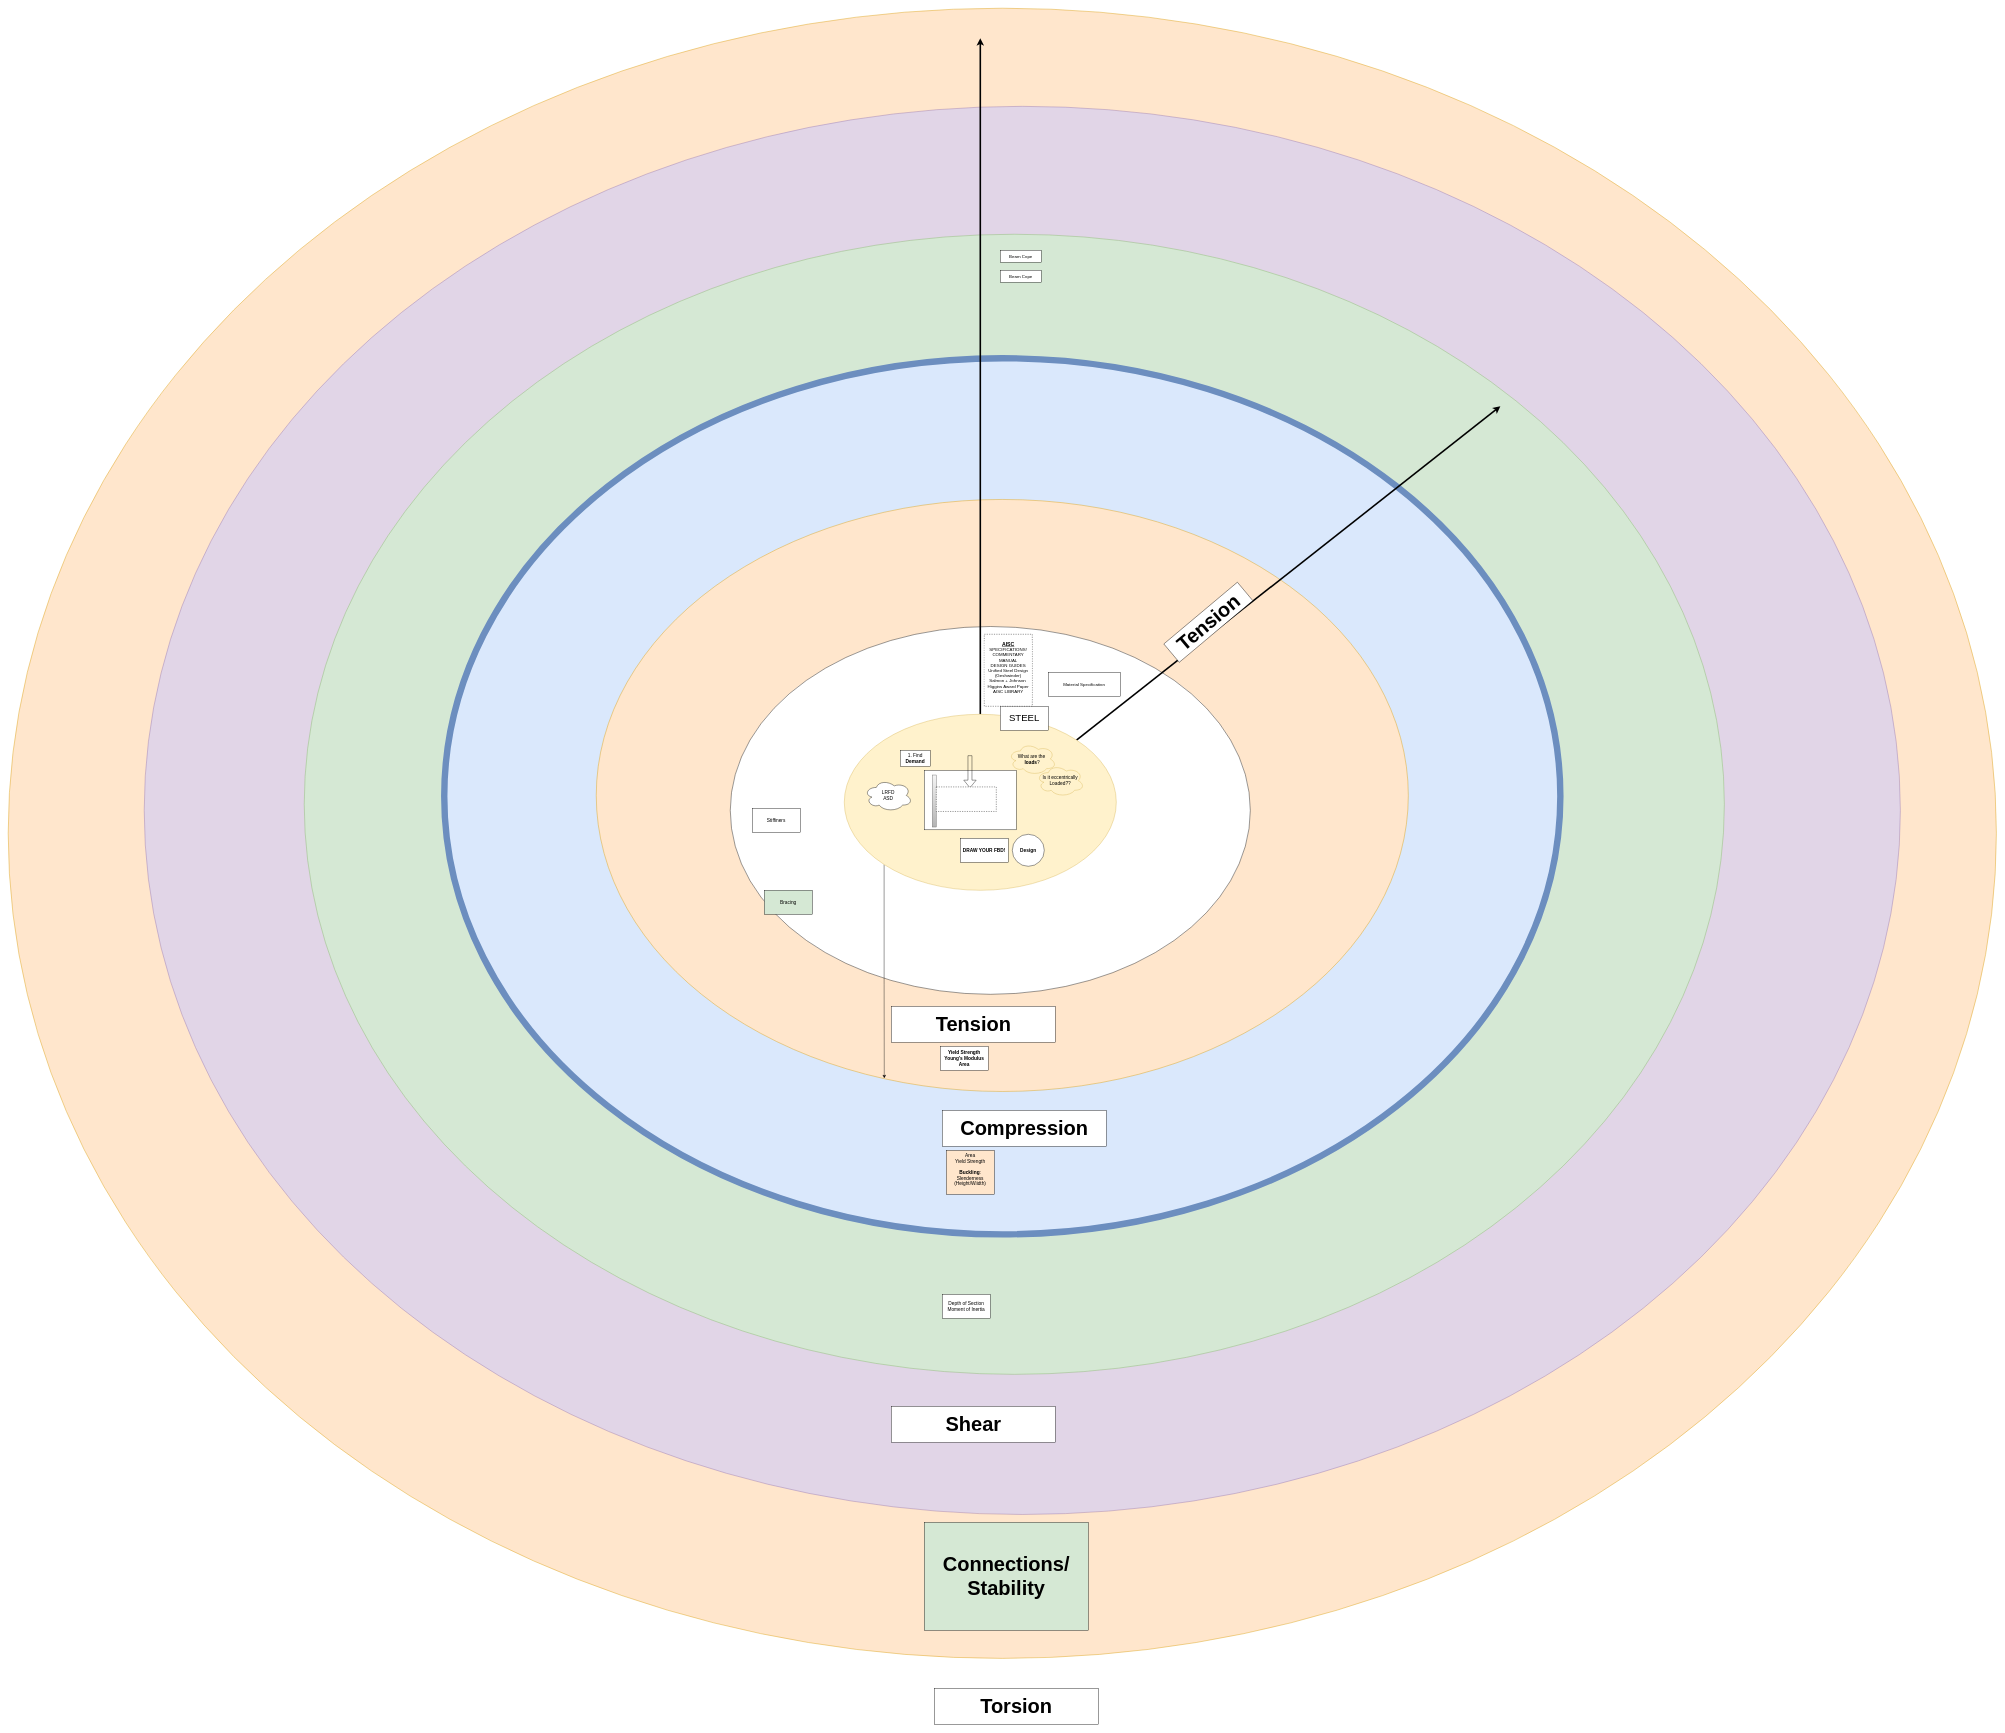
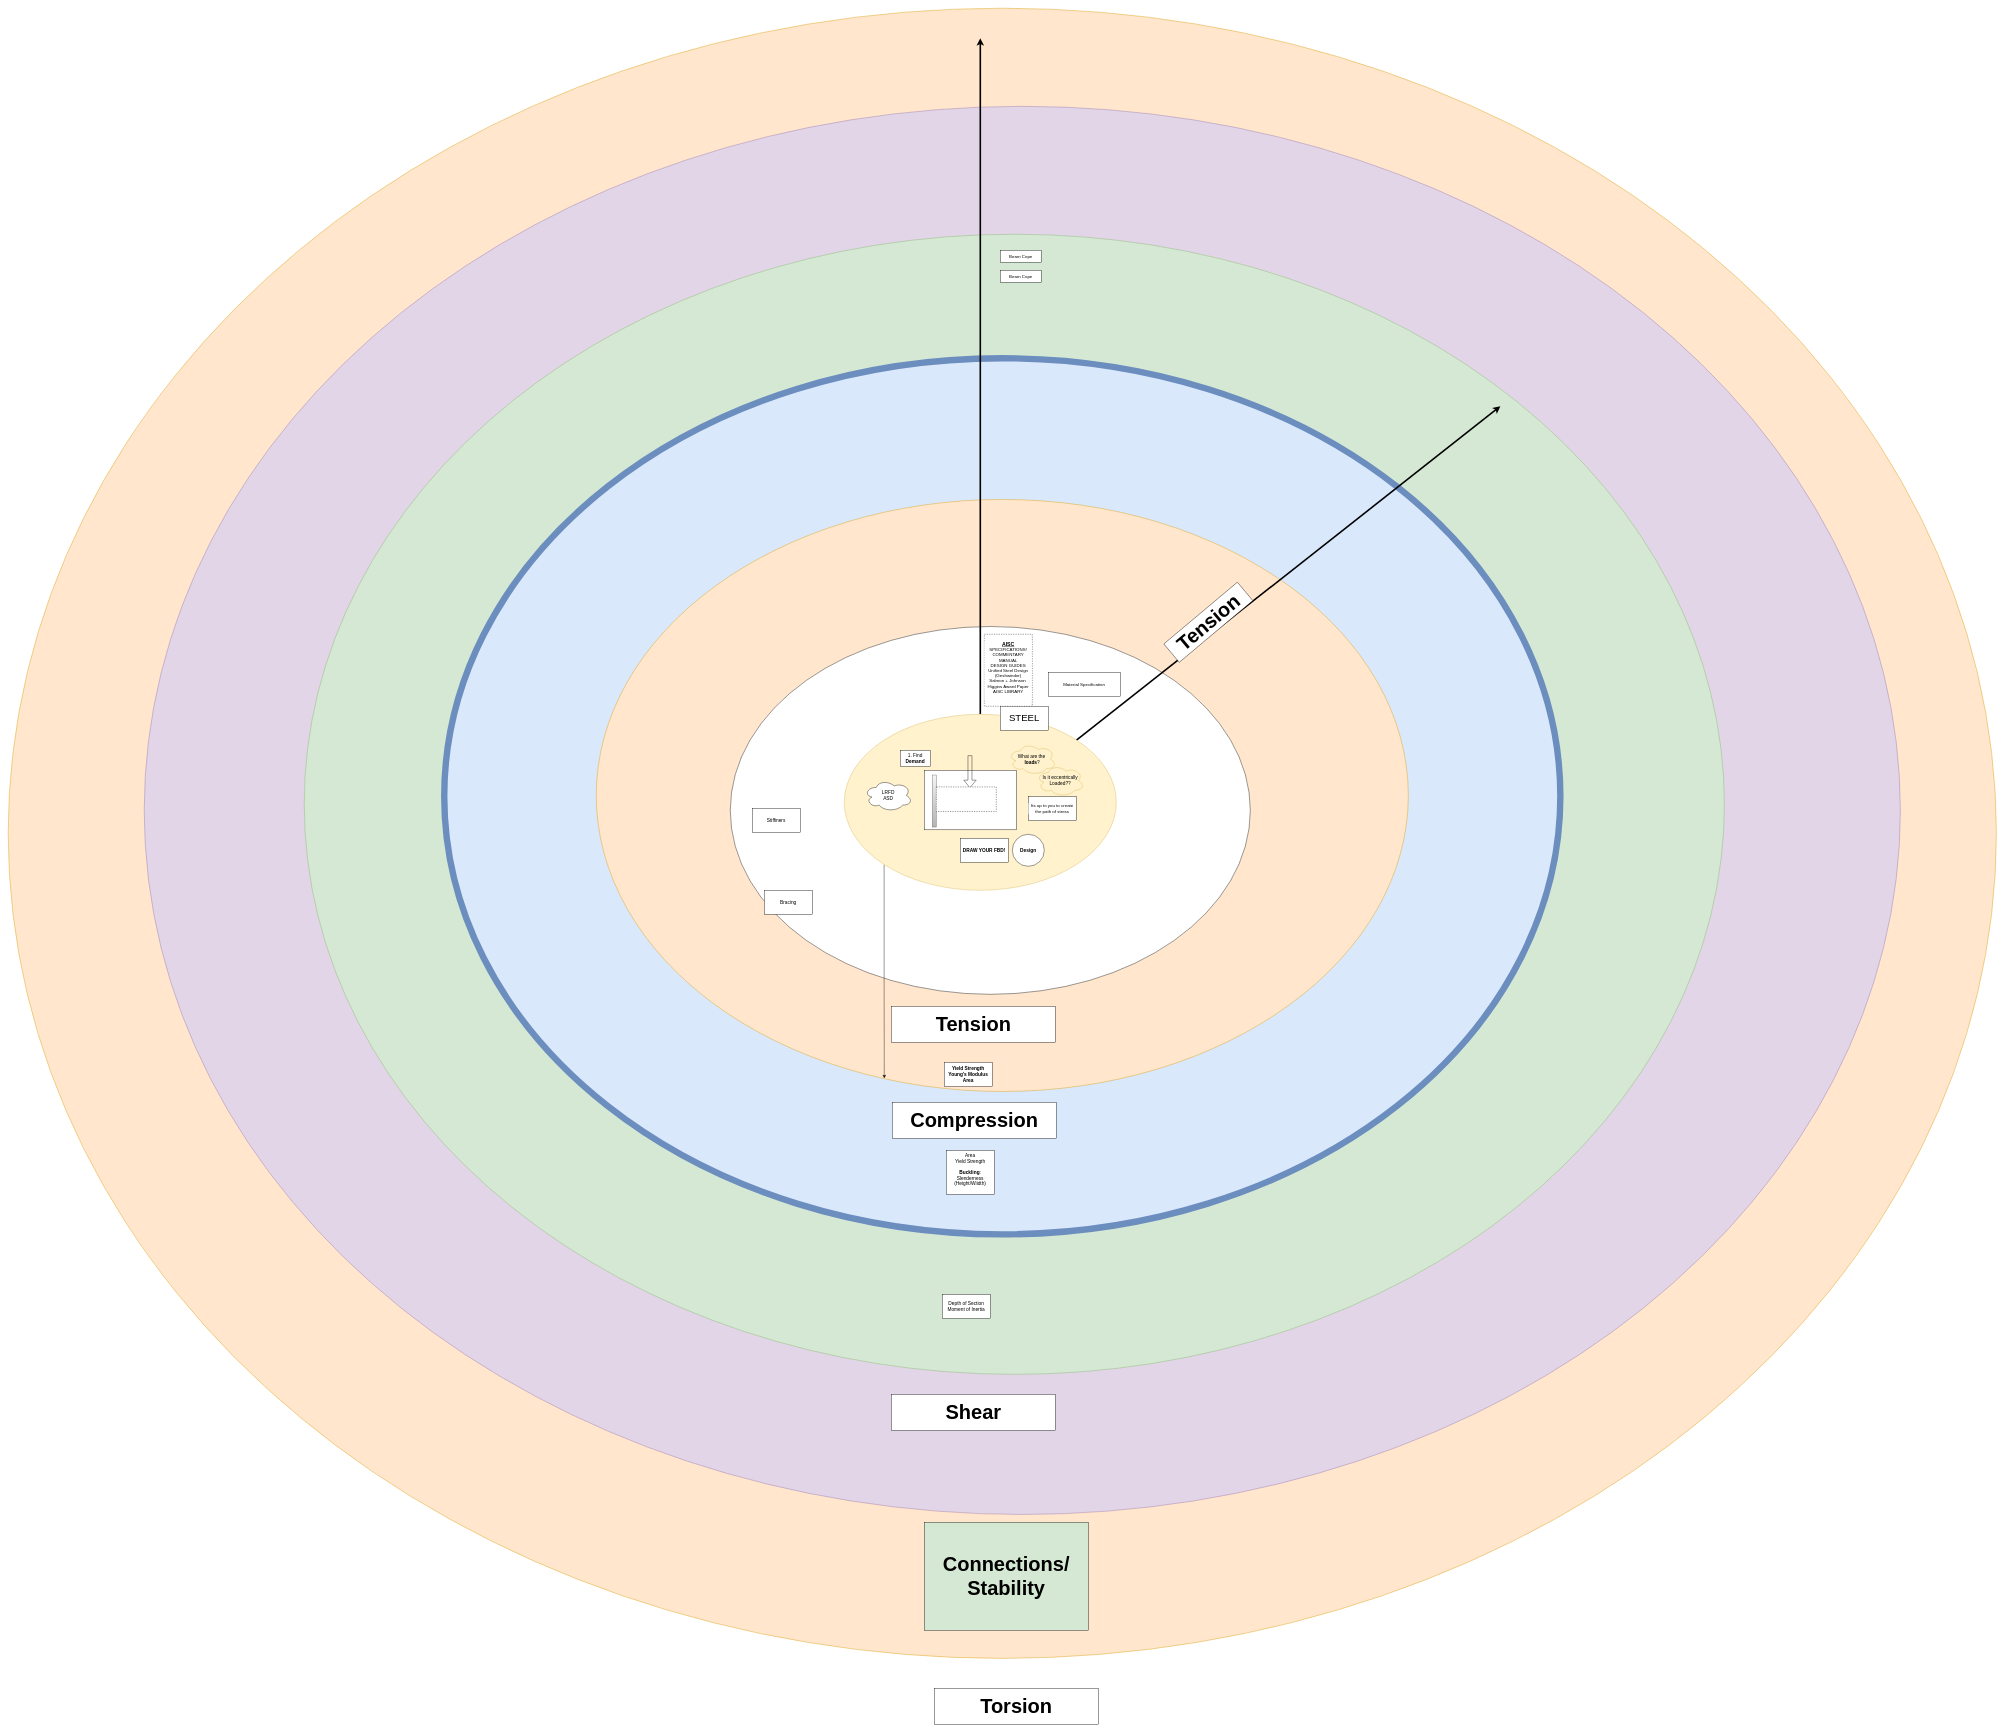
none -> (1052, 809)
(788, 902) -> (788, 902)
(964, 1058) -> (968, 1074)
(1024, 1128) -> (974, 1120)
(970, 1172) -> (970, 1172)
(973, 1424) -> (973, 1412)
